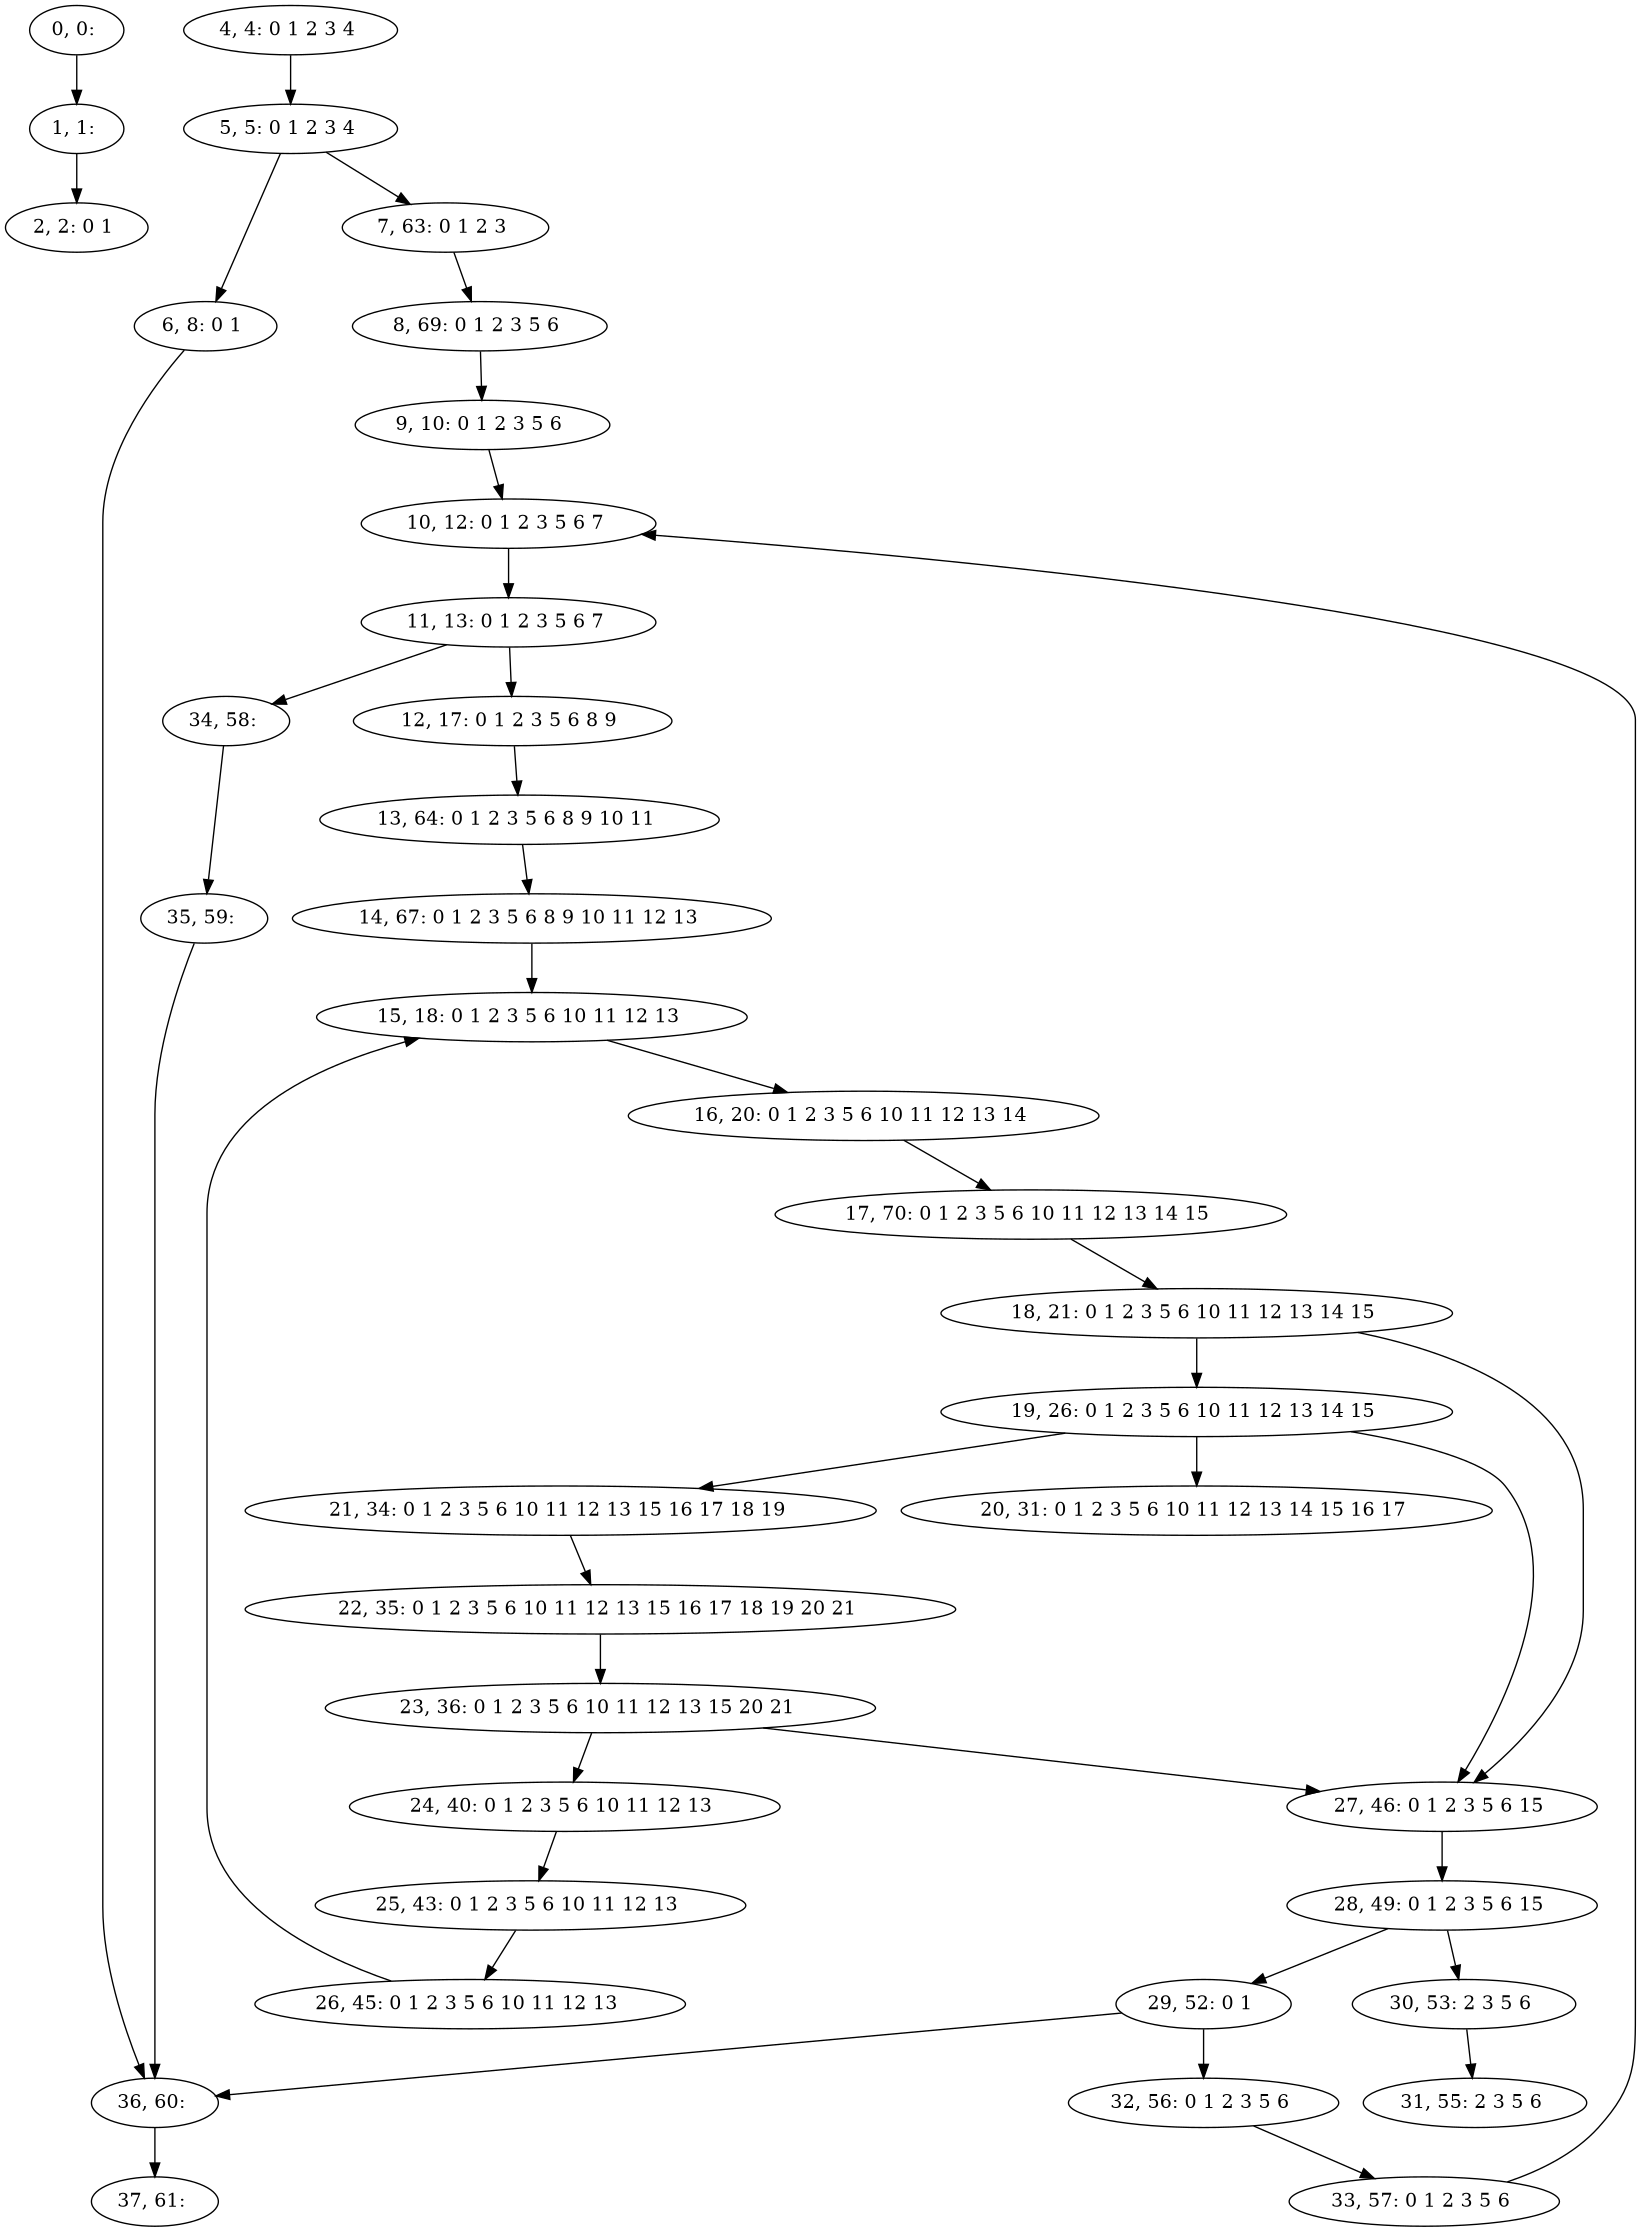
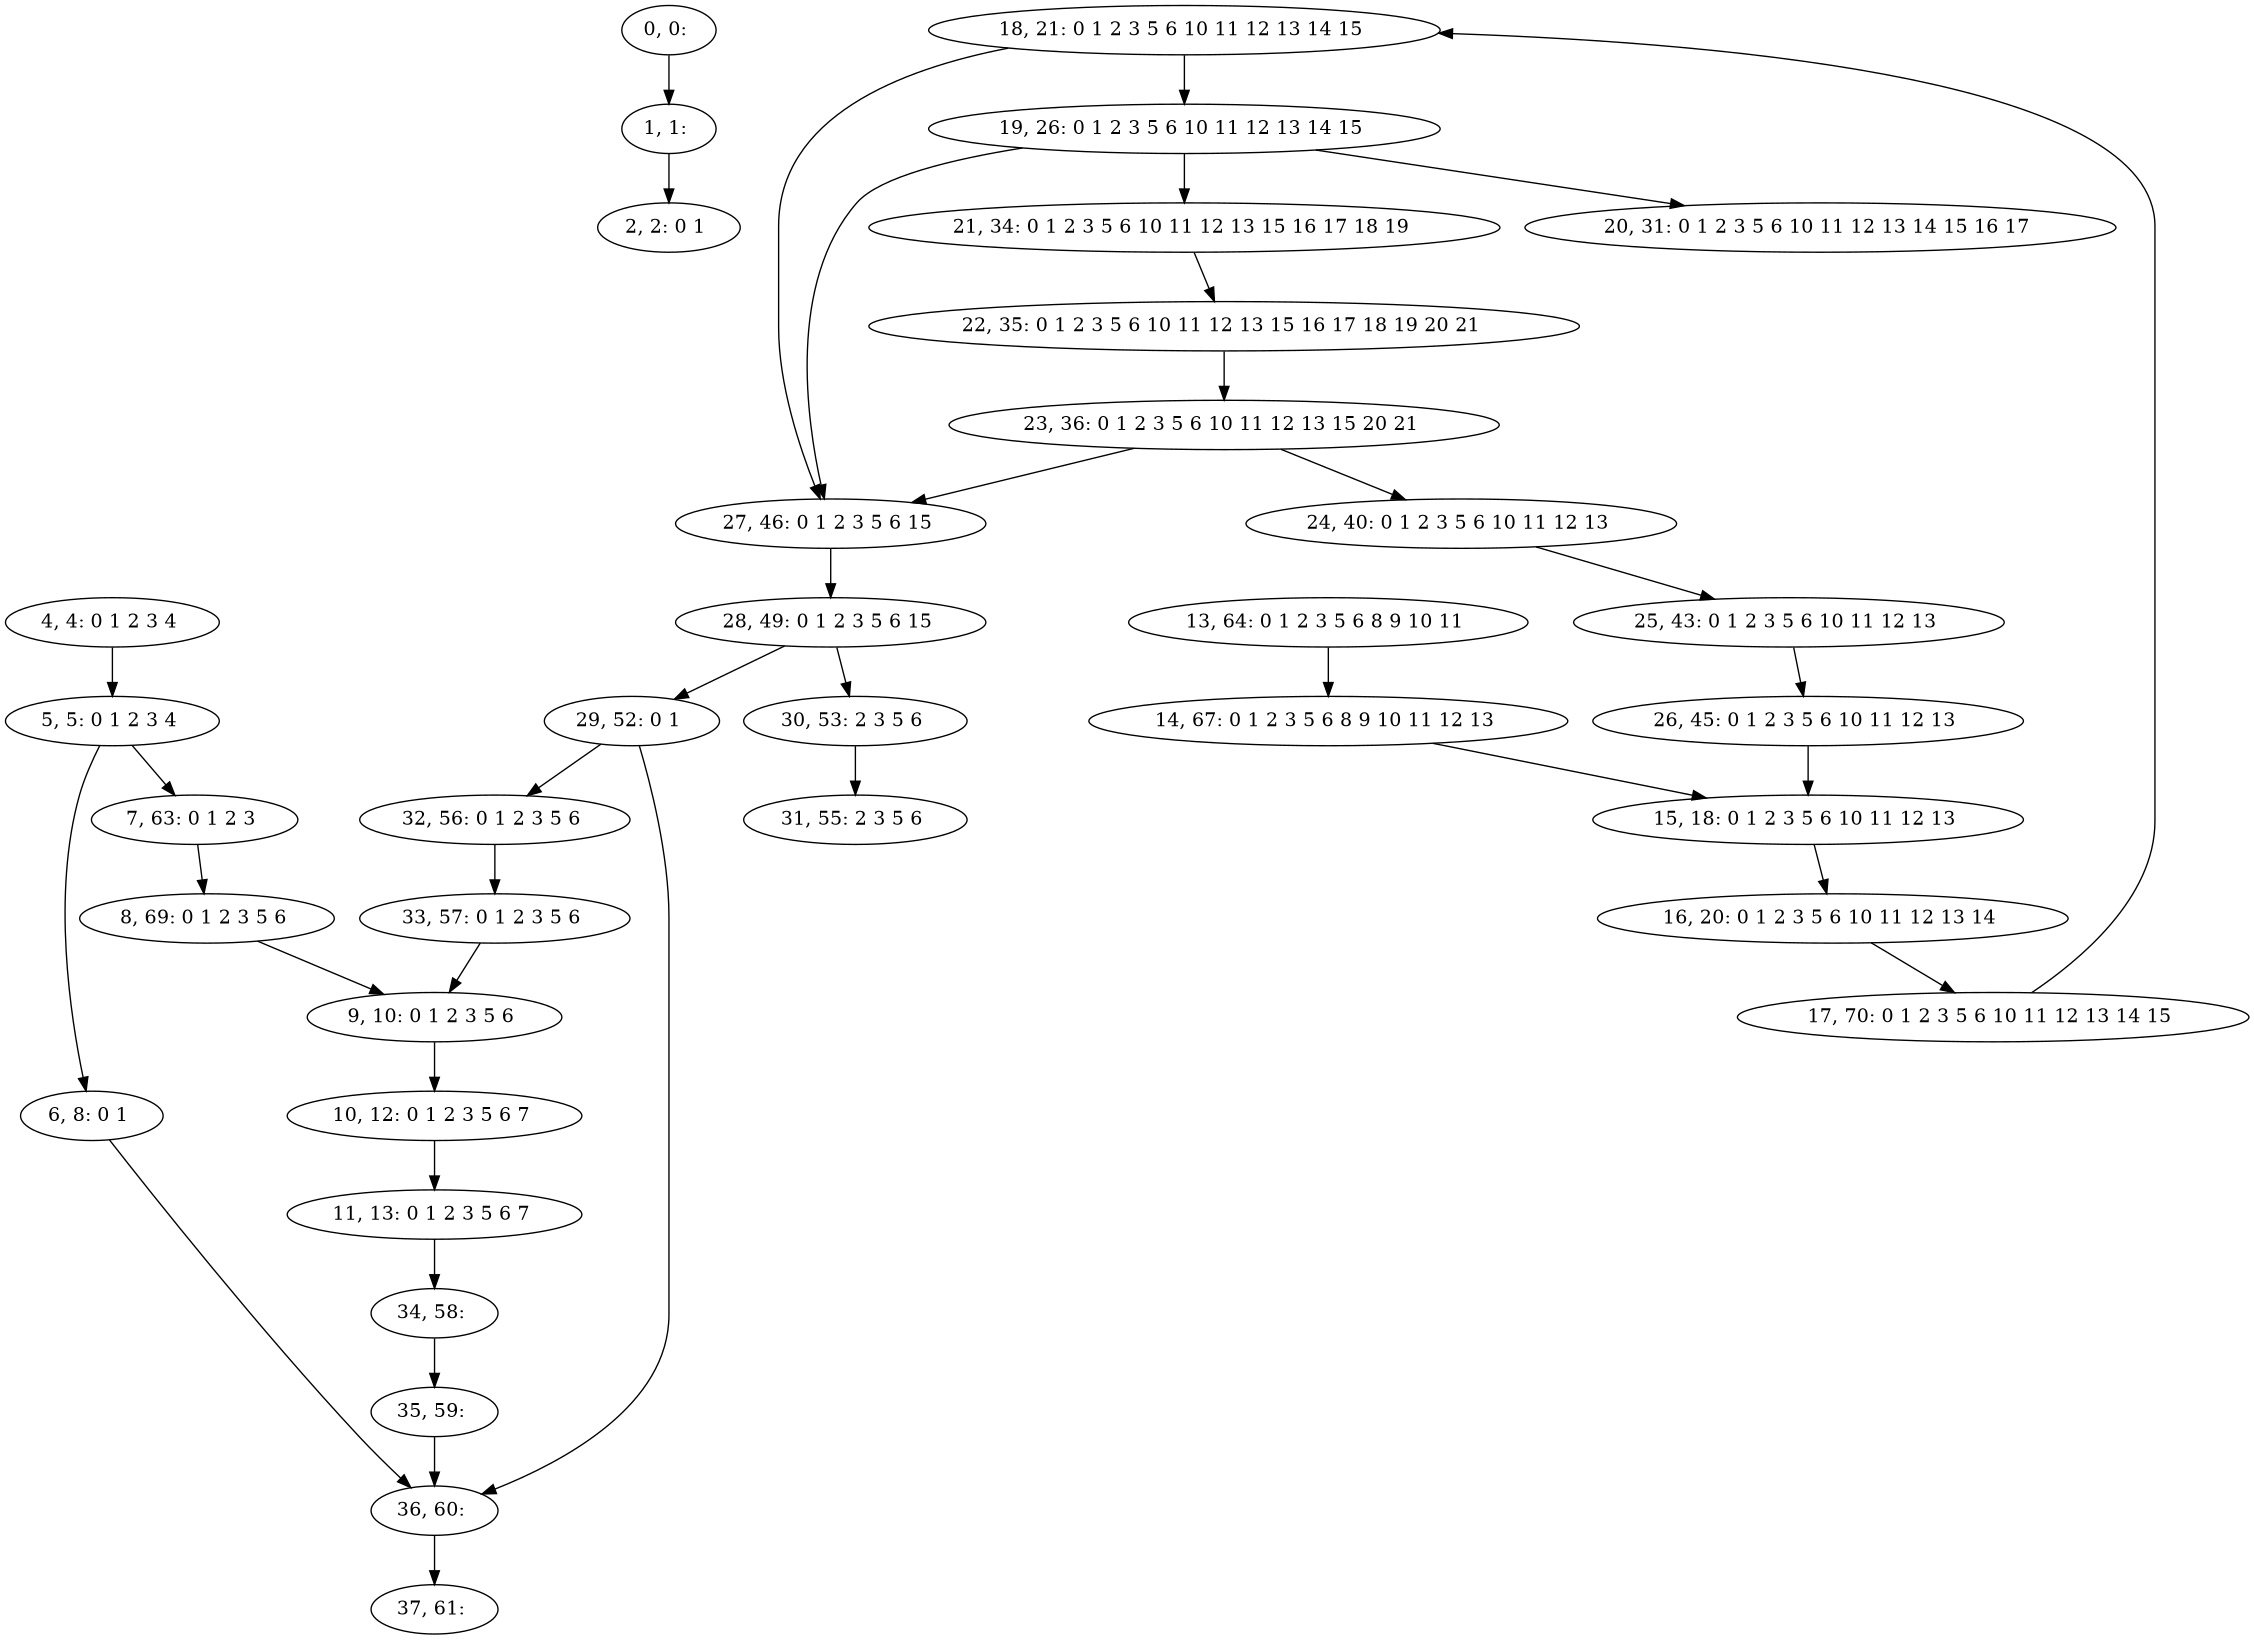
(513, 721) -> none
(1635, 976) -> (469, 962)
